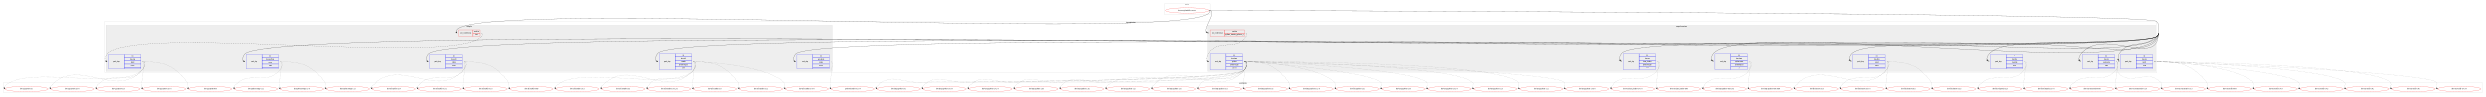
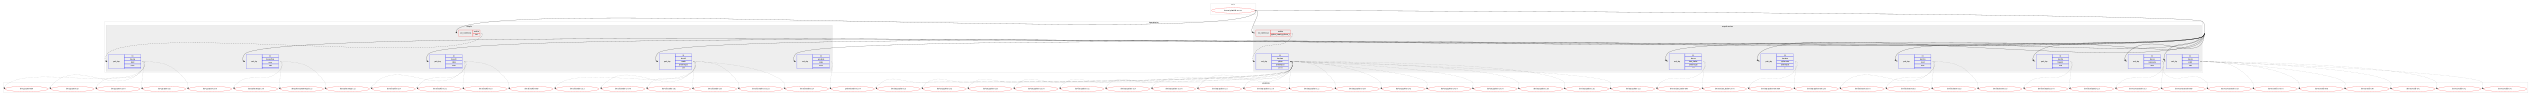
(348, 89) -> (302, 89)
none -> (1266, 89)
